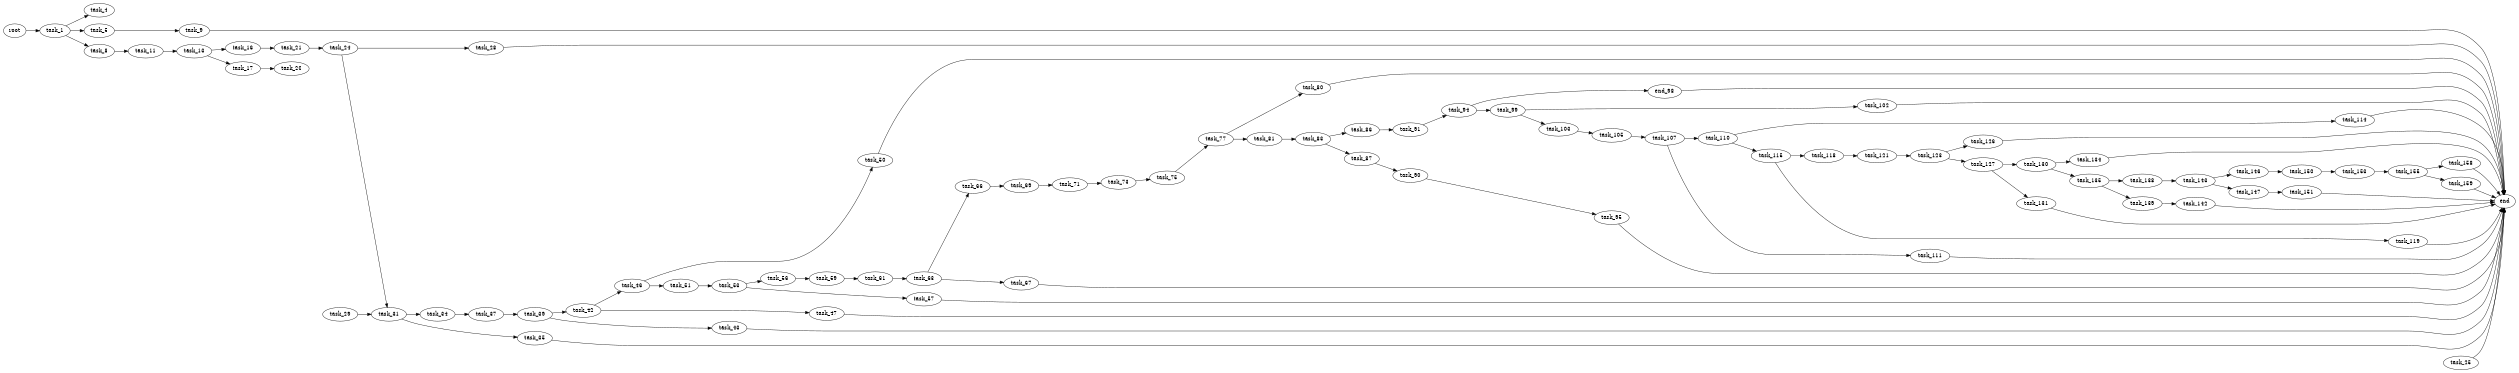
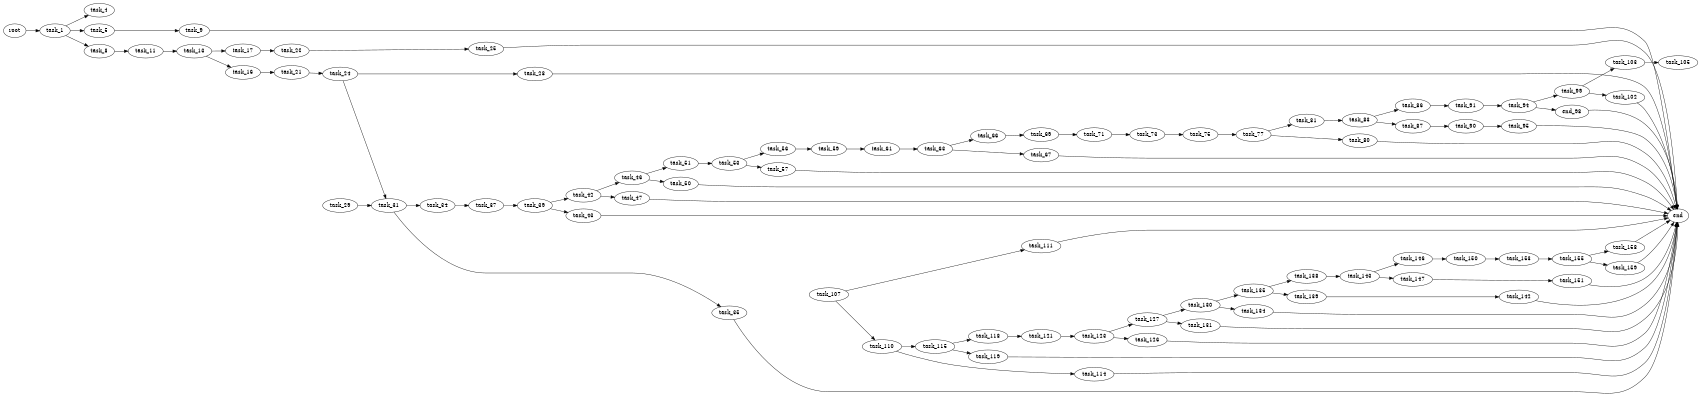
none -> (387, 50)
(1636, 137) -> none
